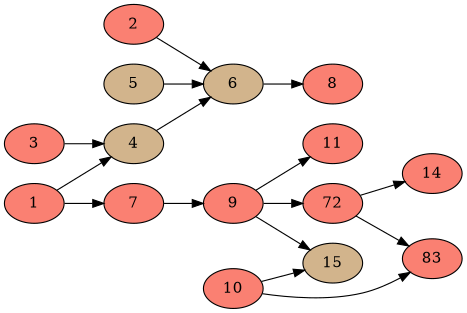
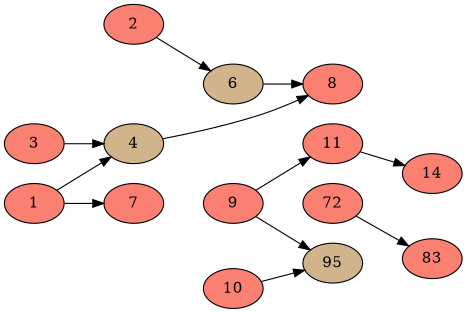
(134, 84) -> none
(179, 117) -> (231, 123)
(377, 190) -> (377, 157)
(178, 203) -> none
(278, 203) -> none
(333, 263) -> (333, 263)
(333, 297) -> none
